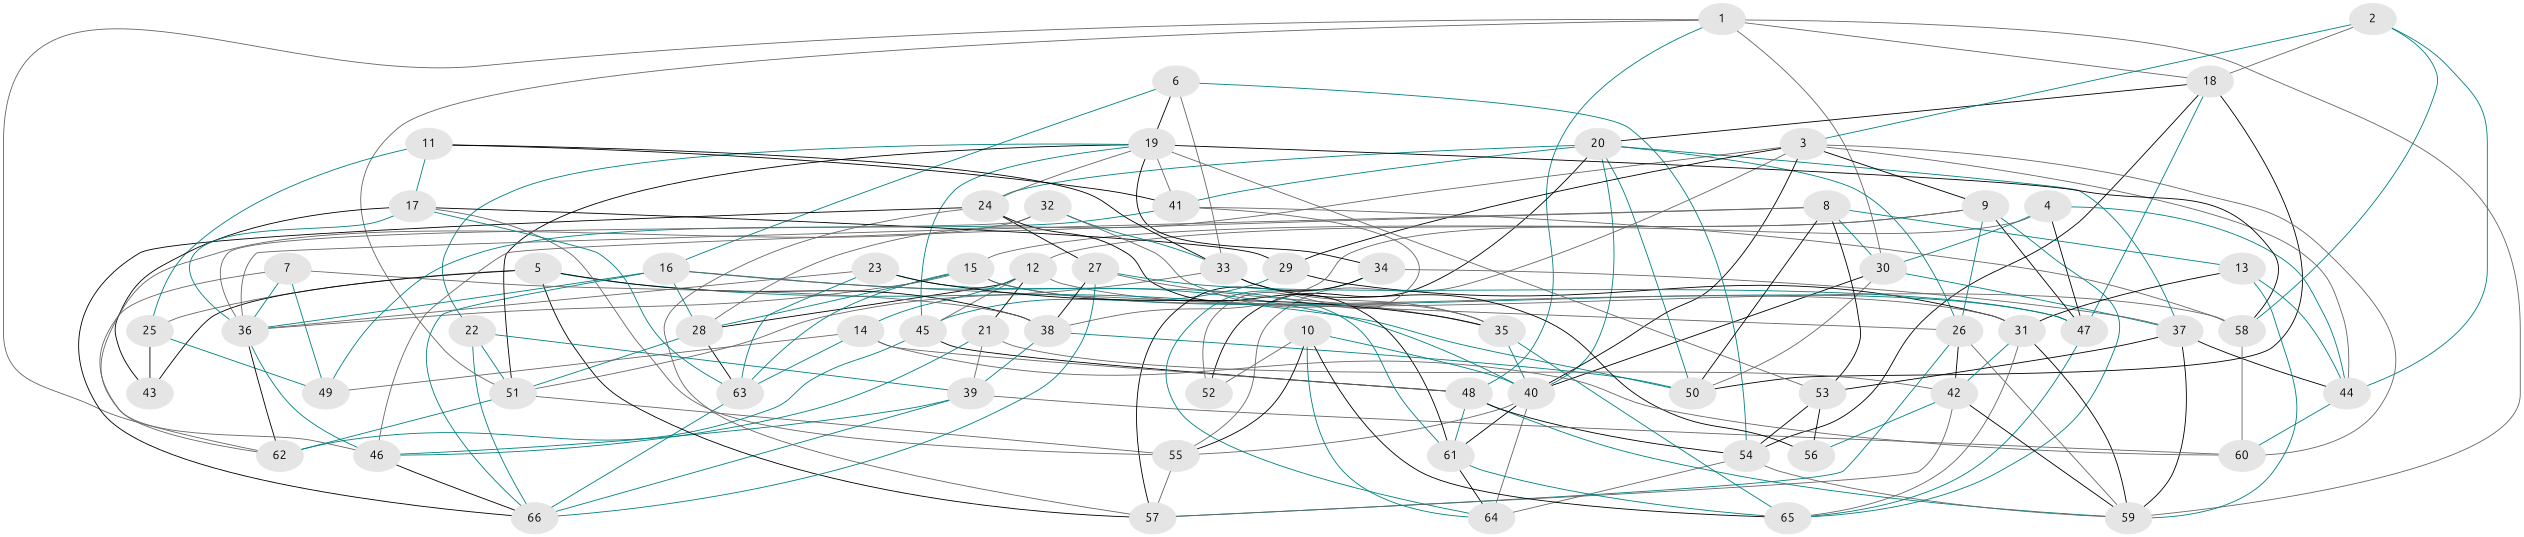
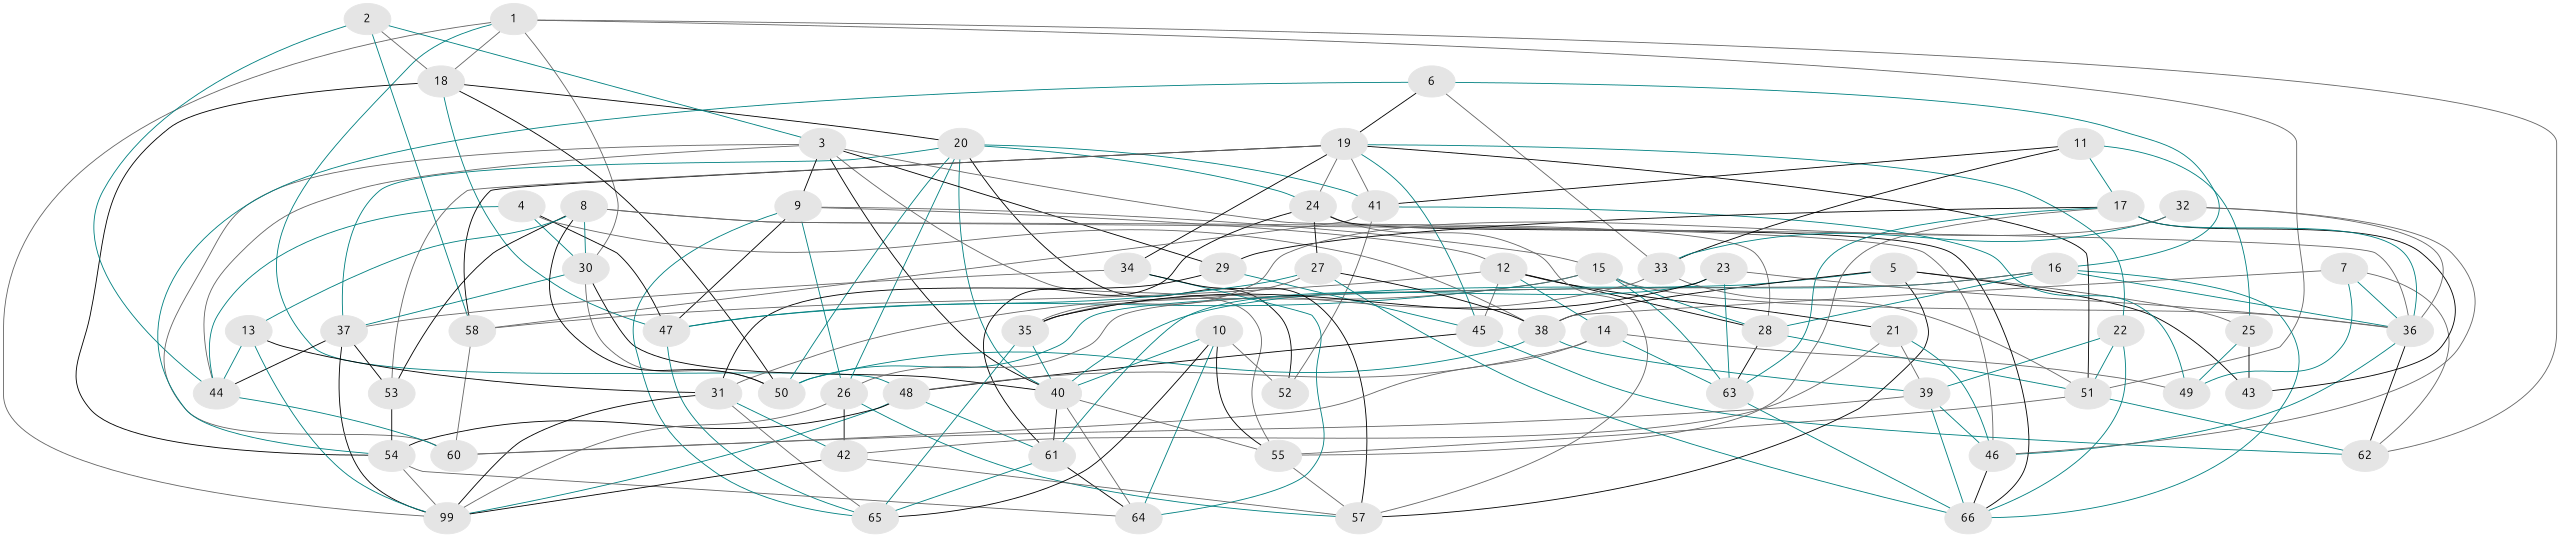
(1811, 456) -> none
(2129, 518) -> (447, 518)
